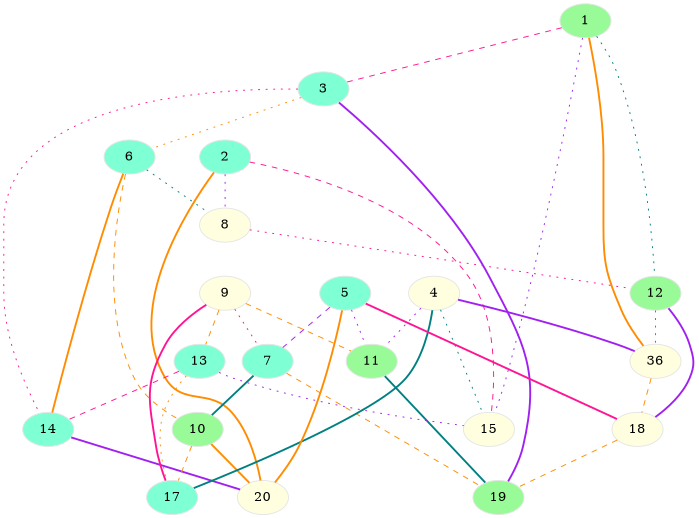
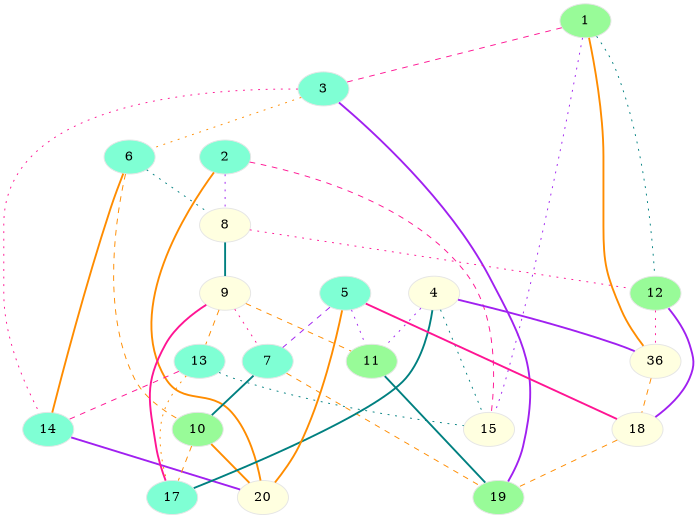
none -> (225, 259)
(309, 399) -> (309, 399)
